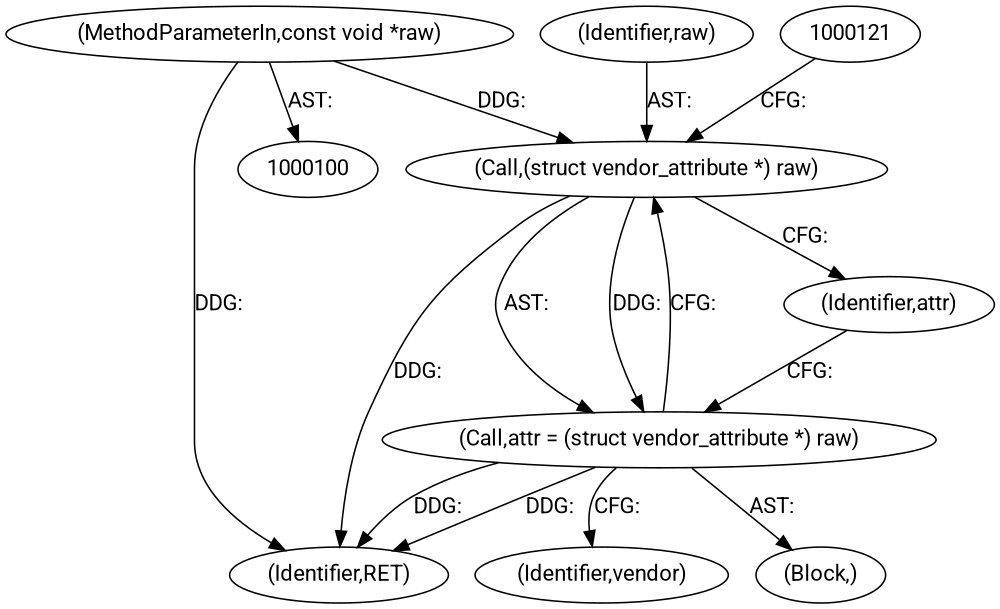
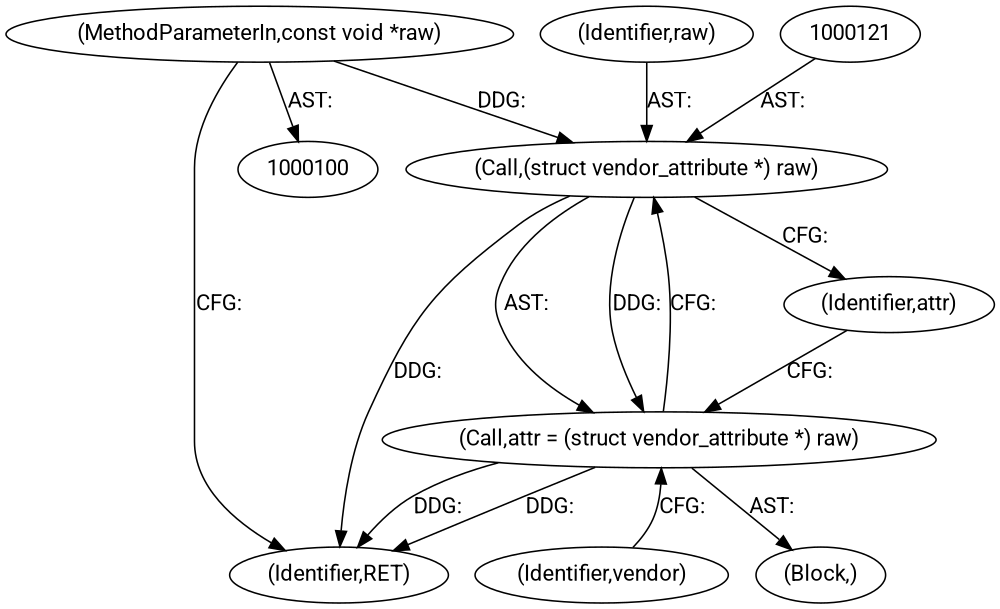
(787, 102) -> (787, 102)
(222, 305) -> (222, 305)
(594, 496) -> (653, 519)
